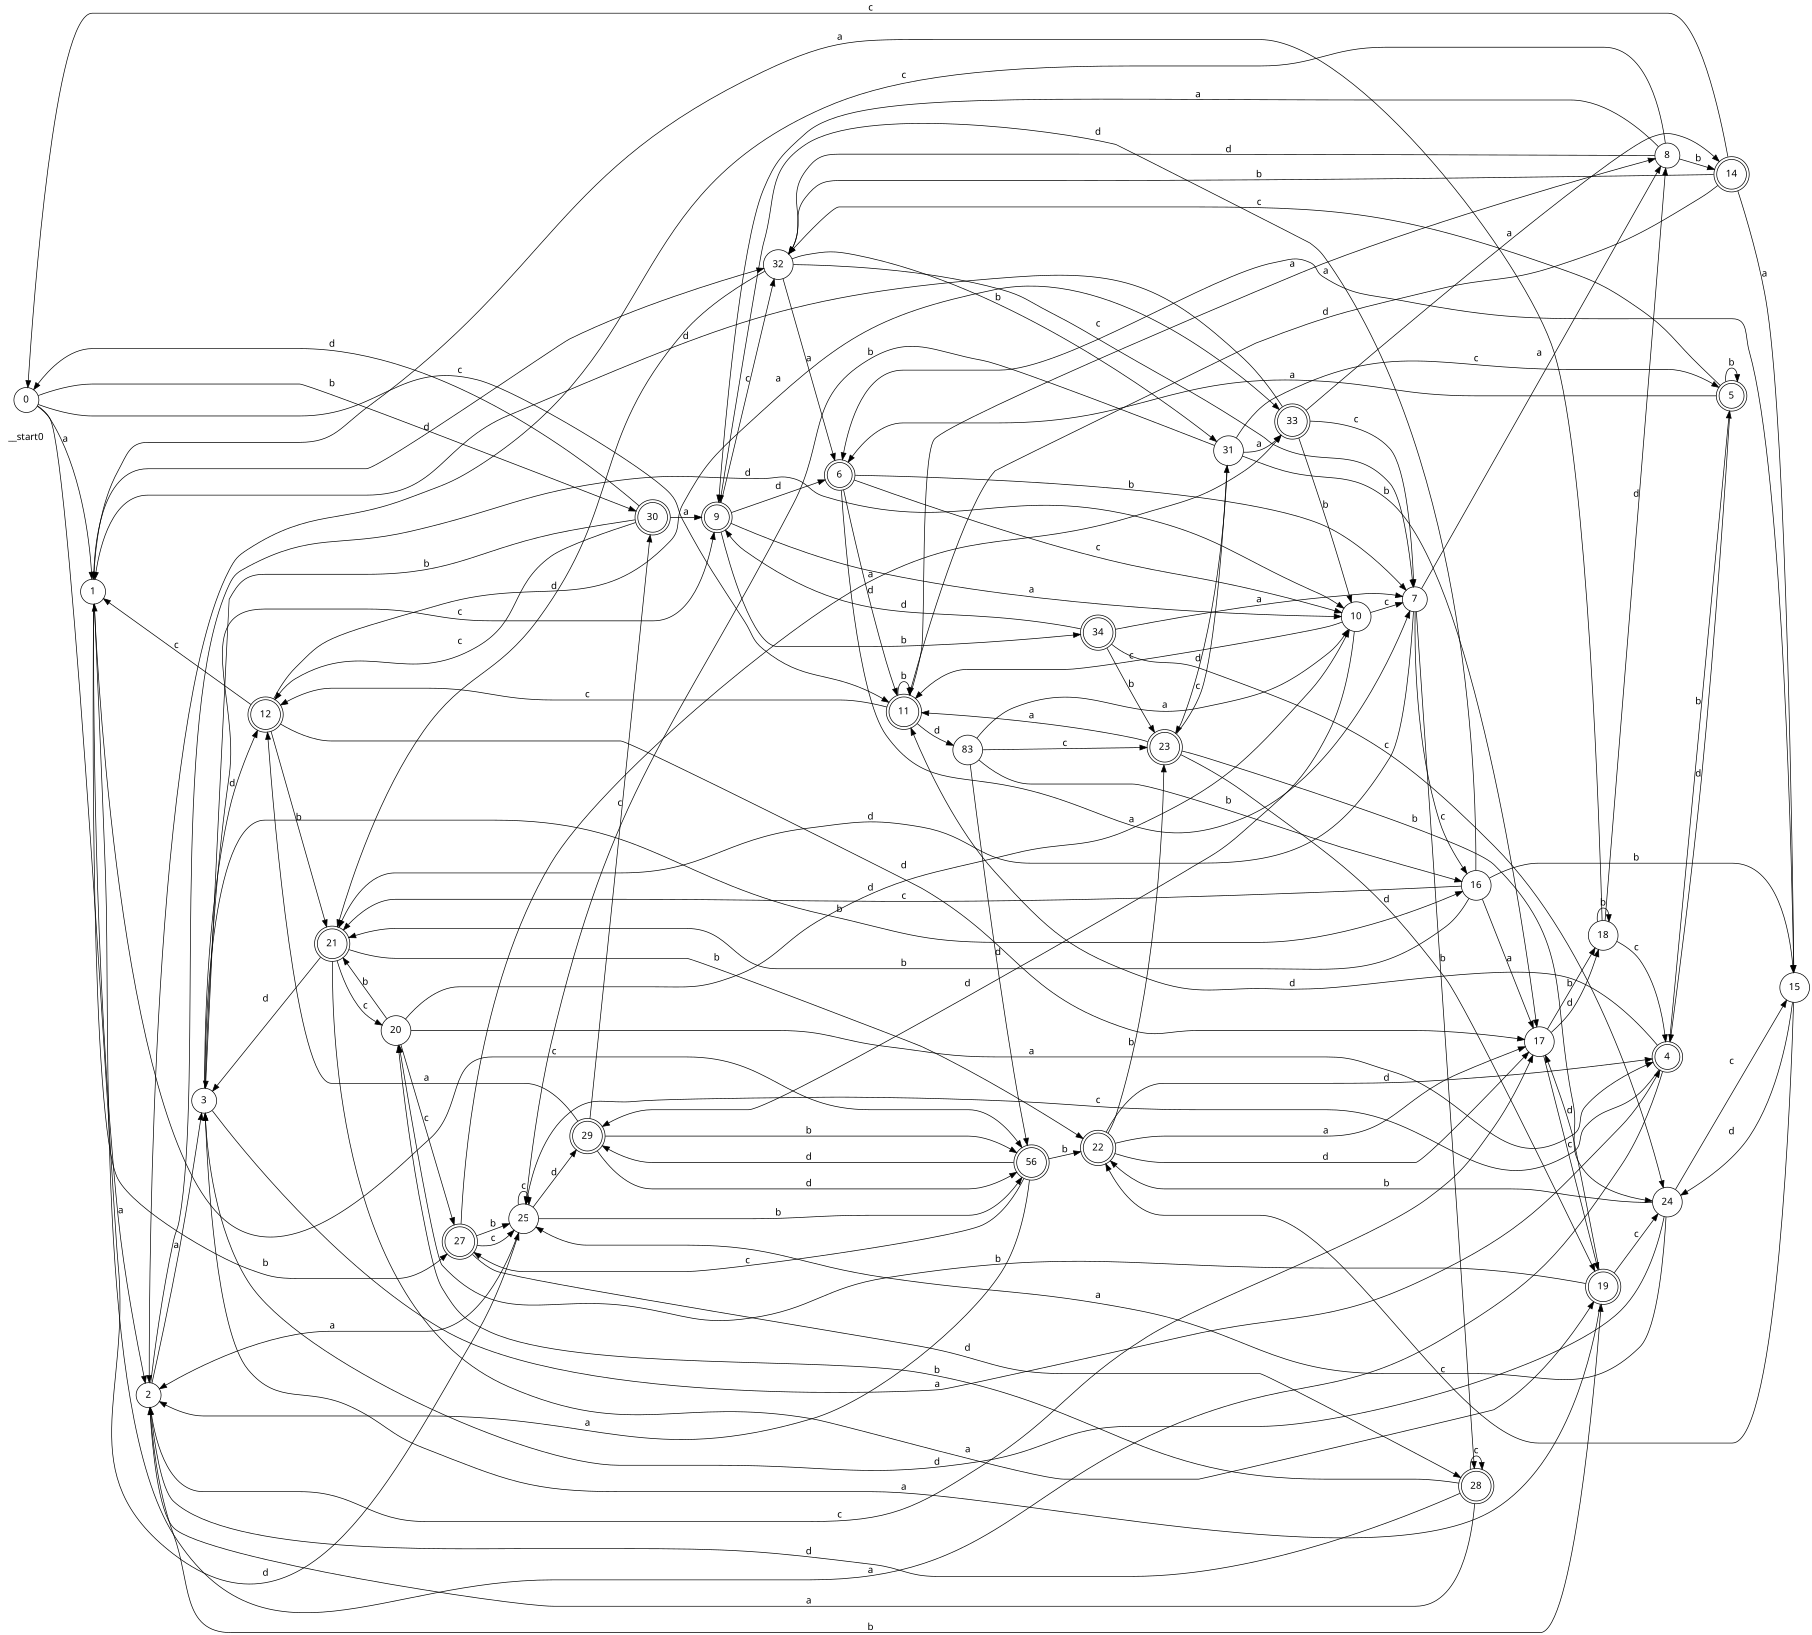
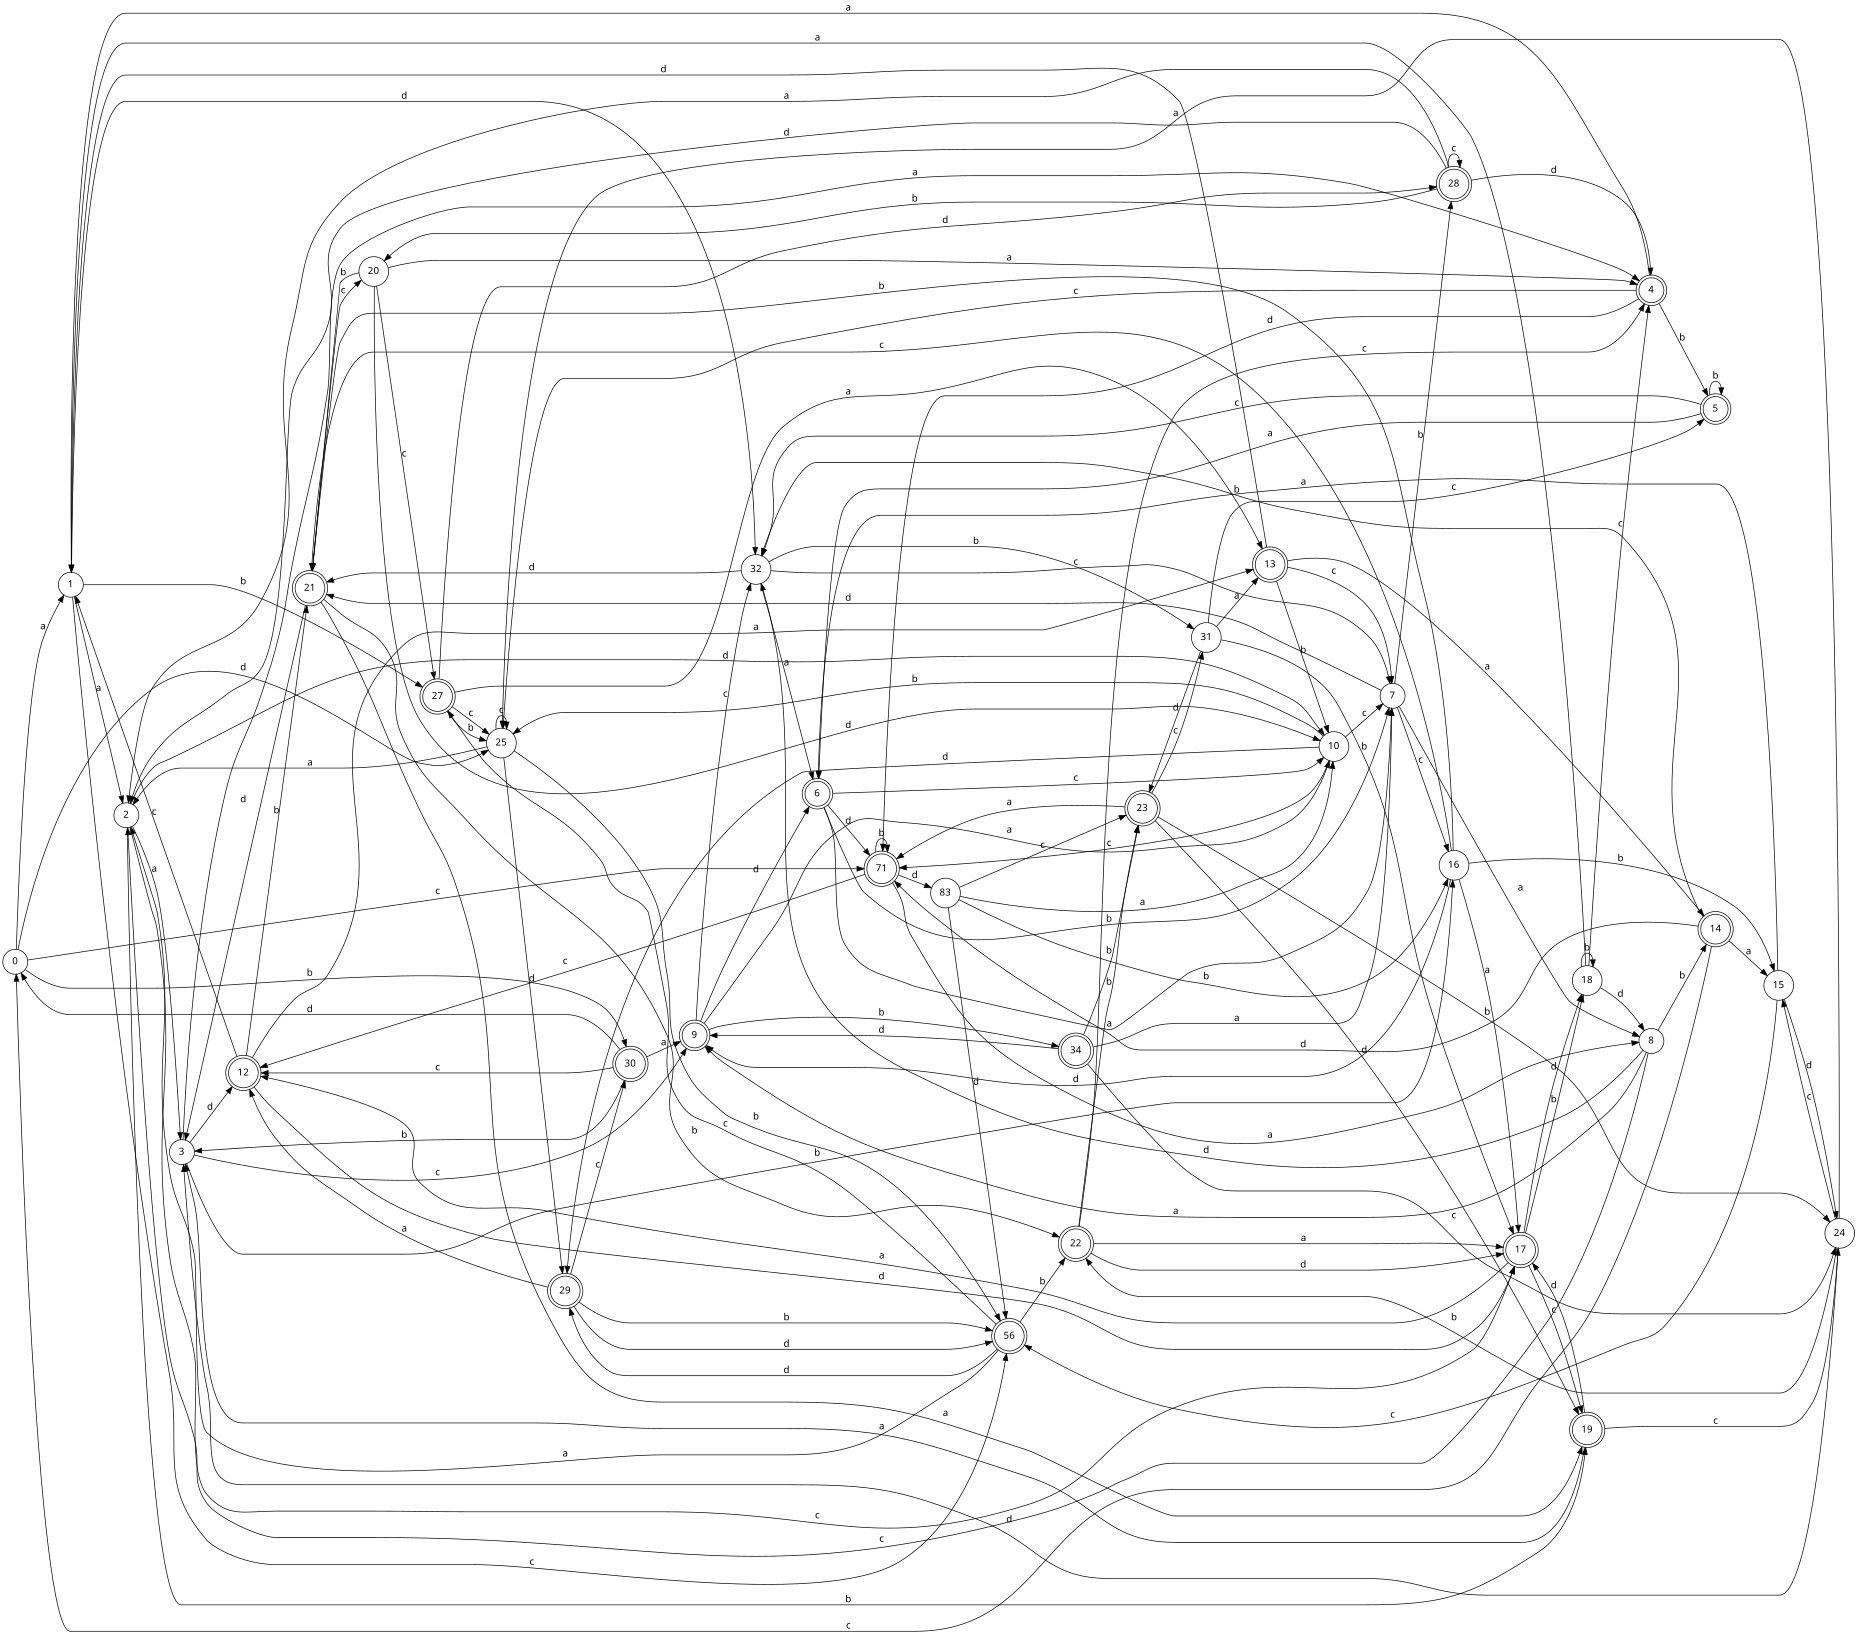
(1292, 422) -> (1270, 565)
(26, 438) -> none
(757, 571) -> (924, 684)
(904, 712) -> (882, 869)
(1707, 723) -> (1586, 182)
(1539, 1042) -> (1521, 1250)
(1387, 1078) -> (1364, 349)
none -> (866, 1262)
(931, 1272) -> none
(1592, 1443) -> (1519, 1386)
